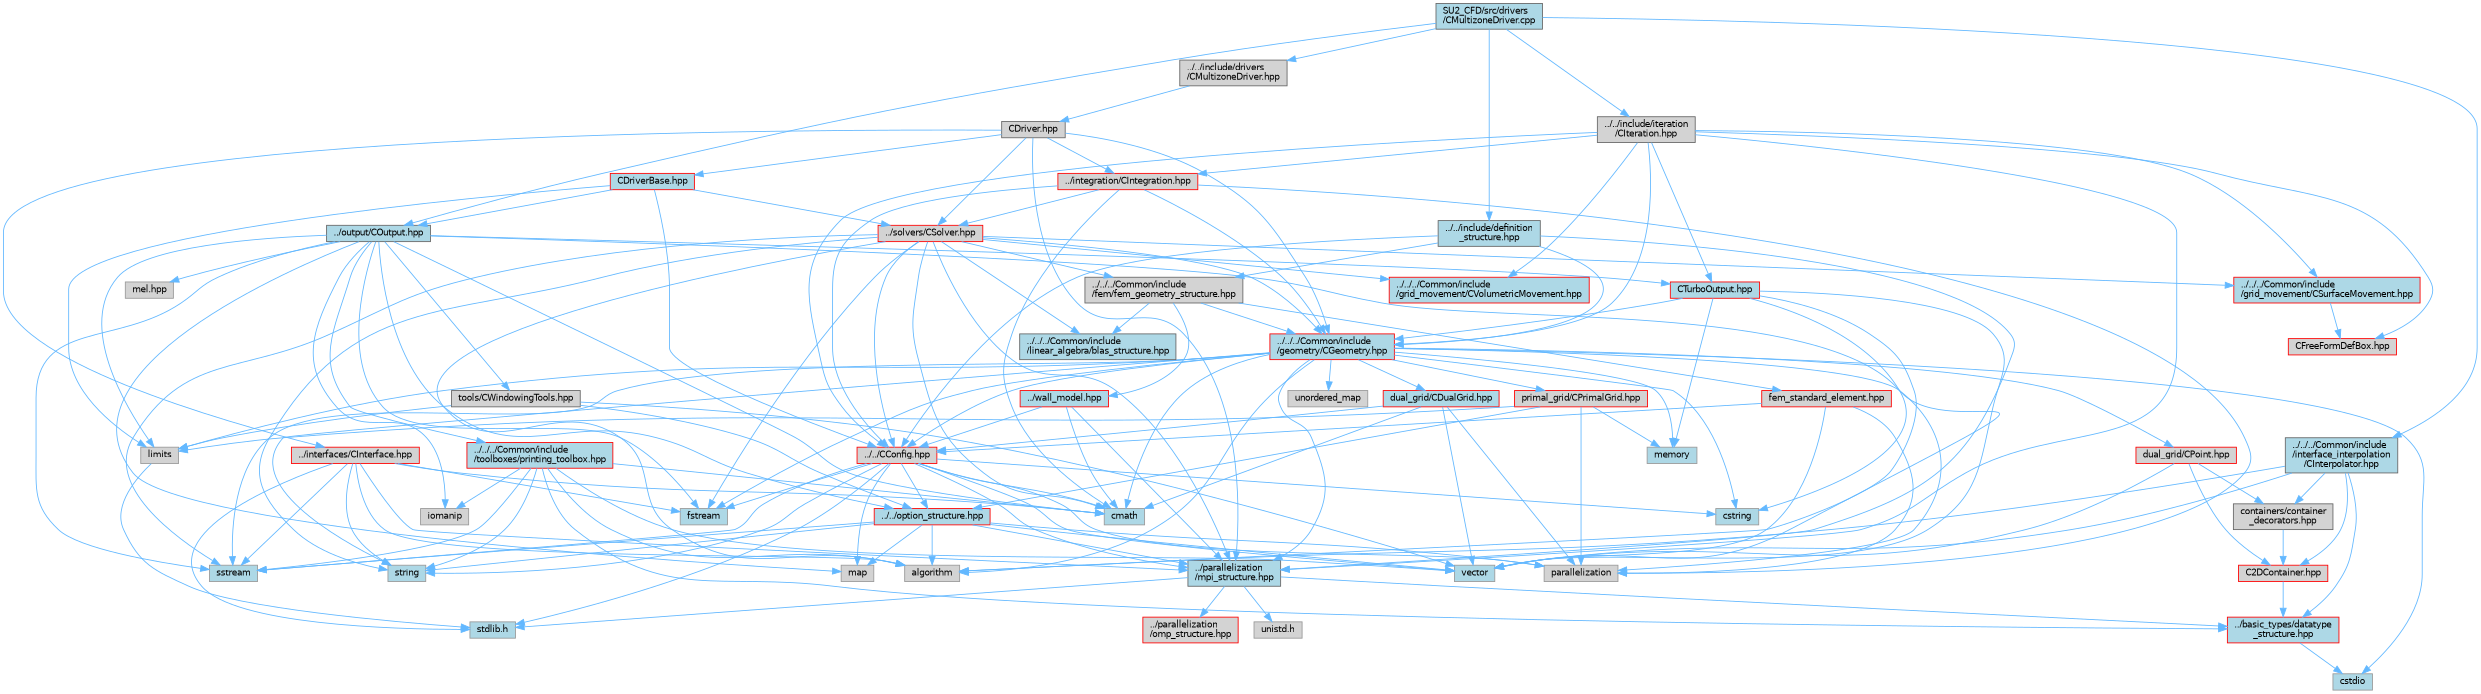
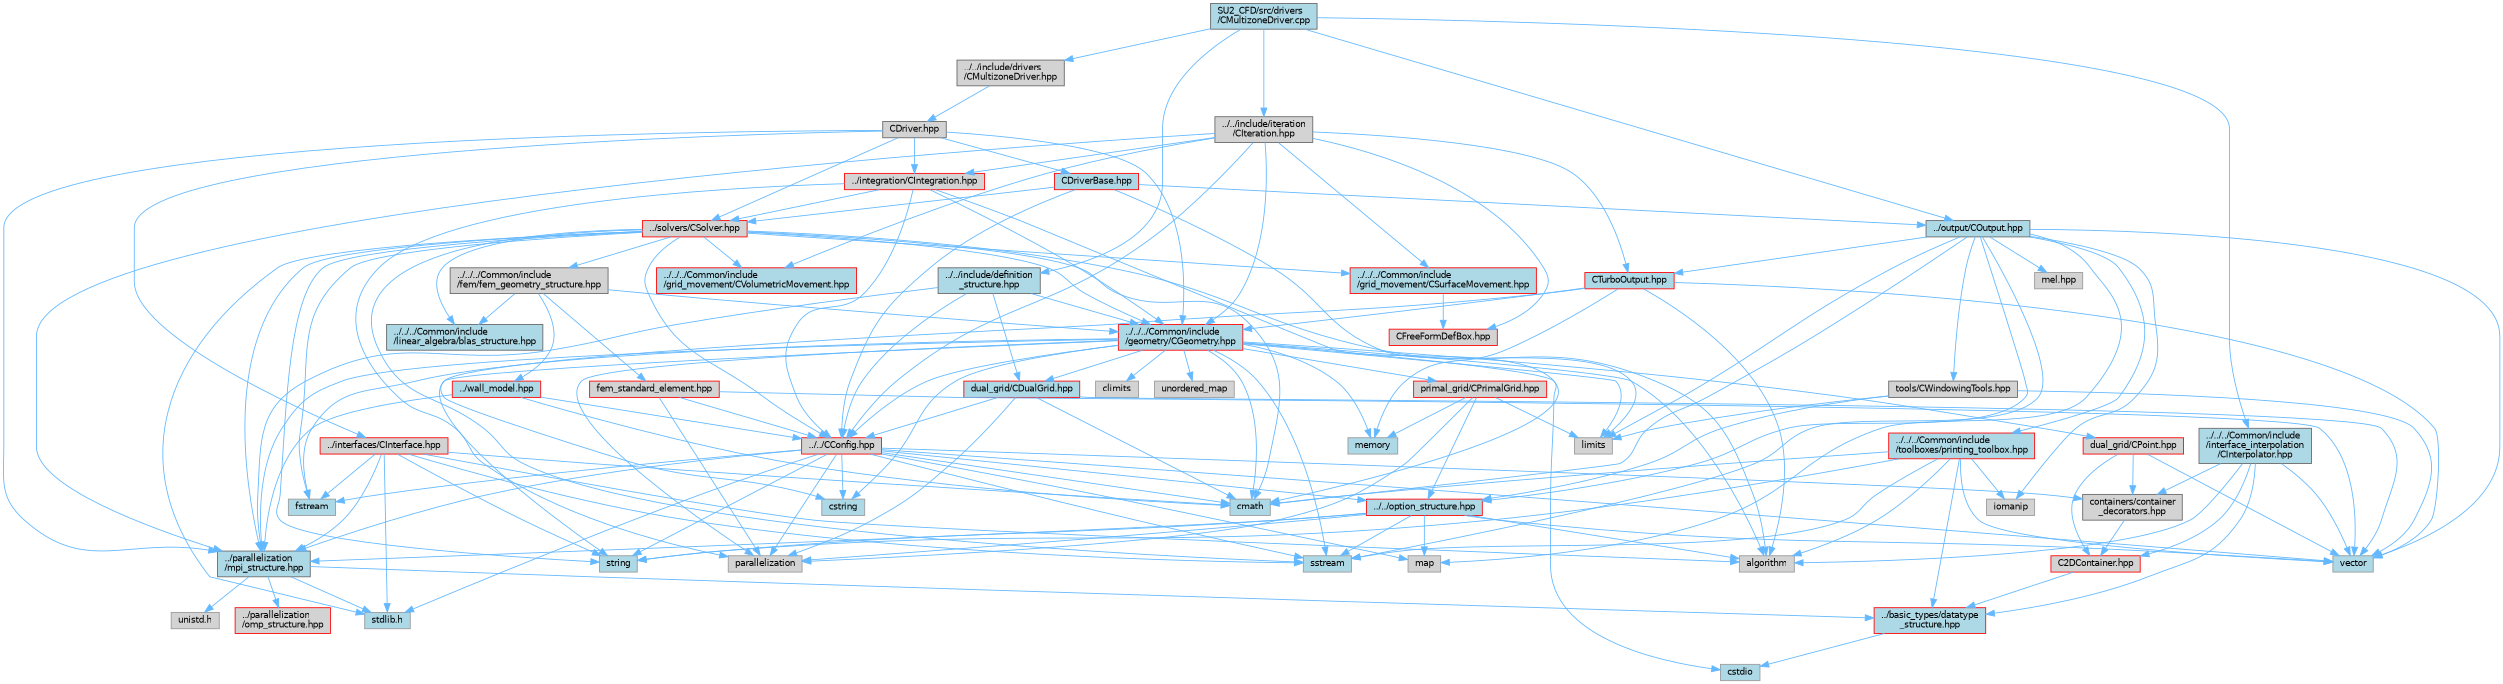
(1341, 259) -> (1006, 335)
none -> (1117, 389)
(373, 391) -> none
none -> (1478, 469)
(242, 601) -> (224, 316)
